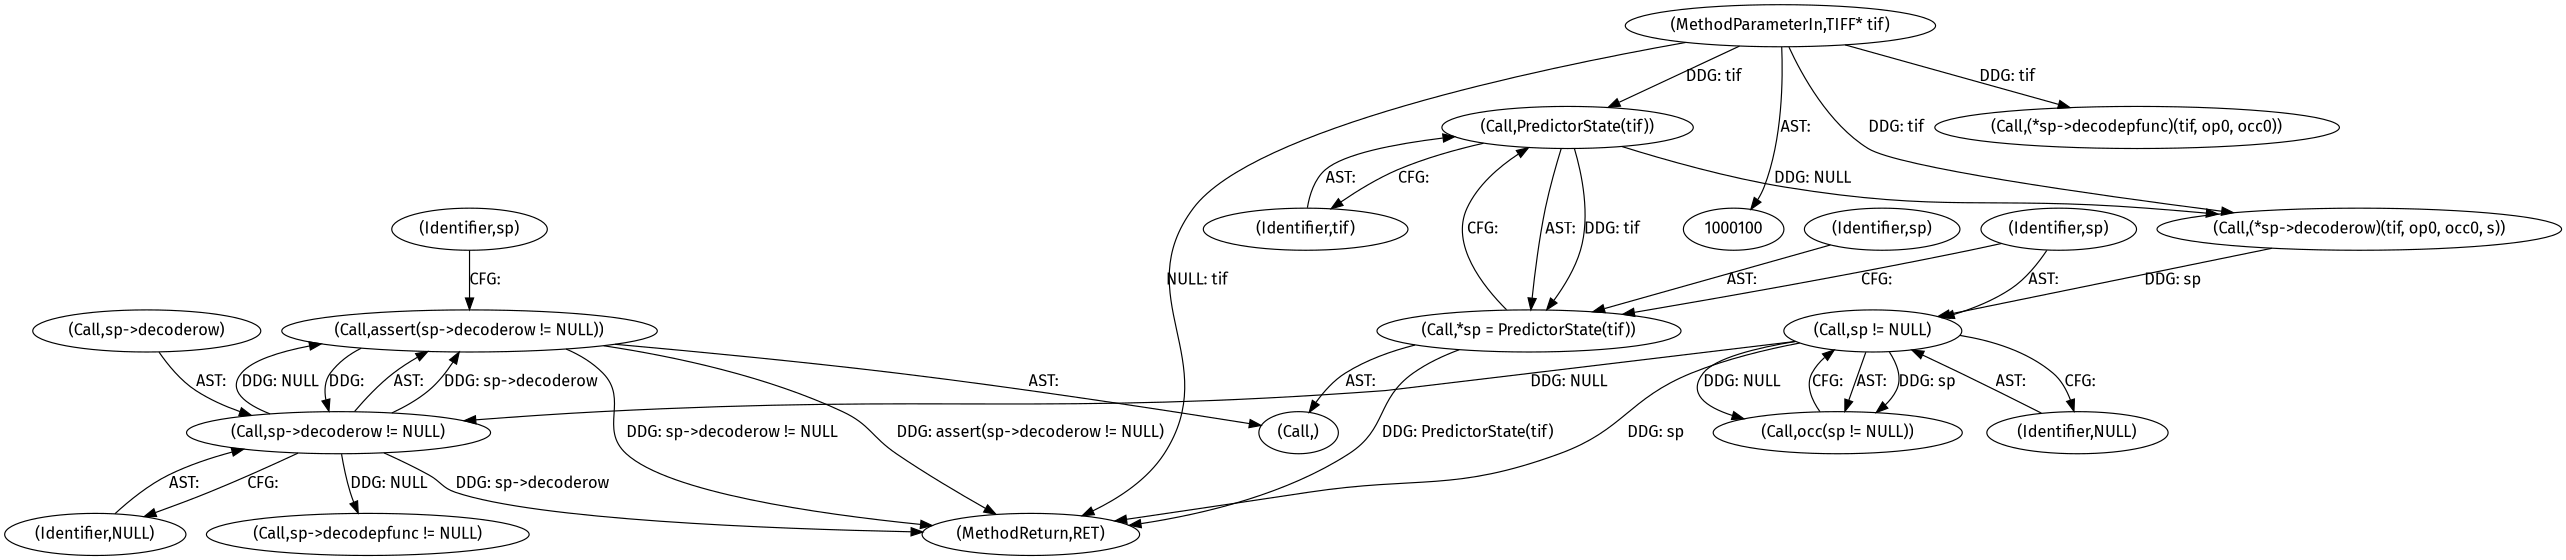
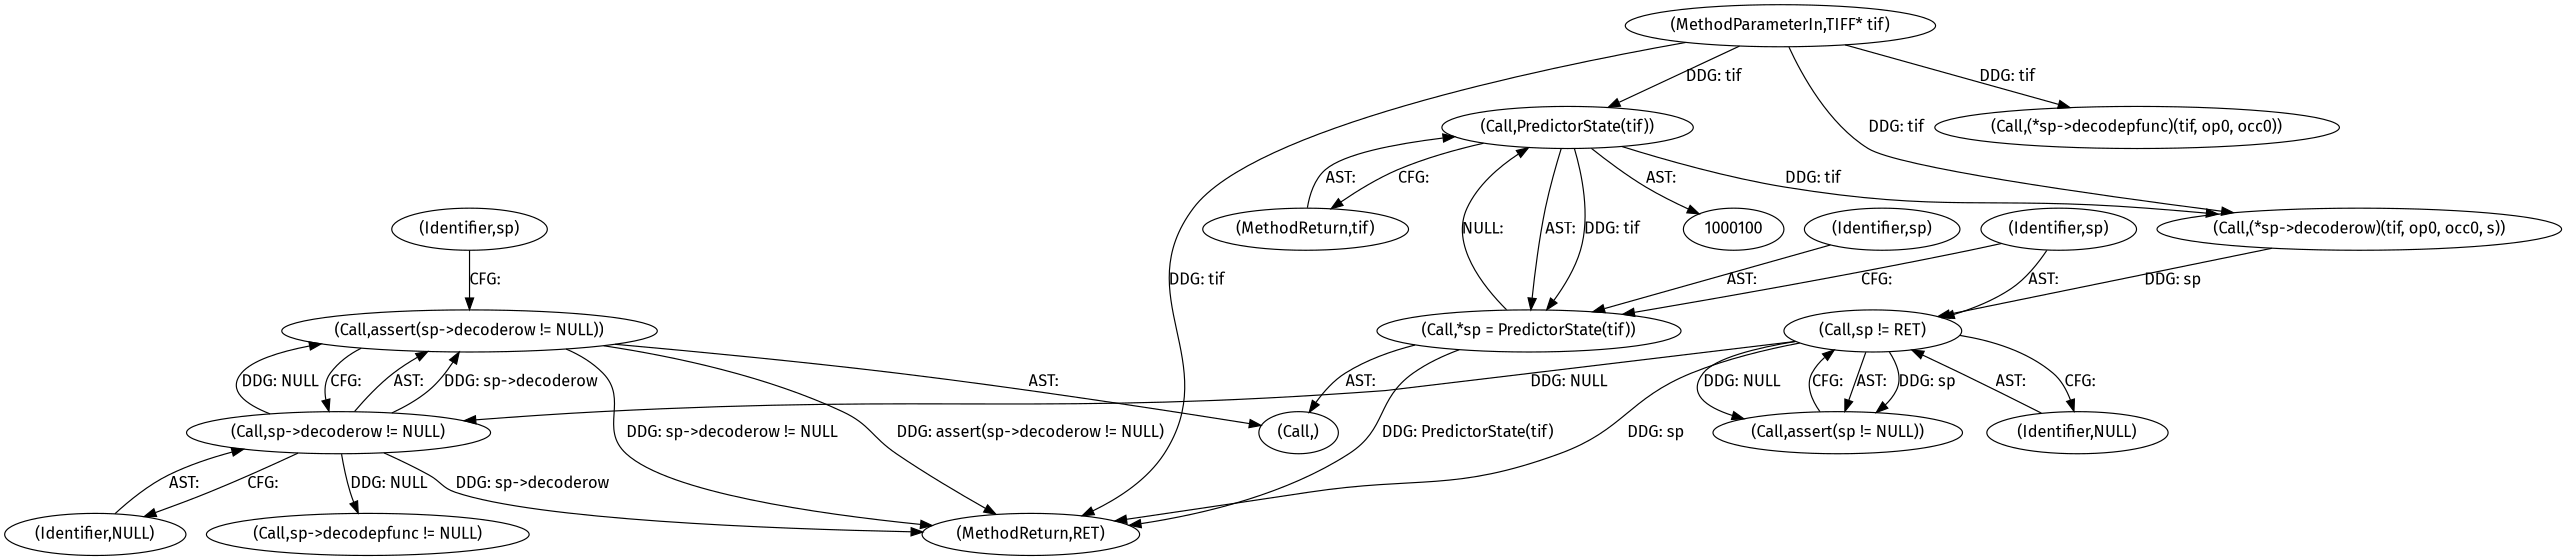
(1779, 125) -> (1638, 182)
(1813, 178) -> (1813, 178)
(1306, 229) -> (1306, 229)
(1485, 229) -> (1485, 229)
(1197, 280) -> (1197, 280)
(147, 331) -> none
(1873, 331) -> (1873, 331)
(348, 382) -> (348, 382)
(1838, 433) -> (1838, 433)
